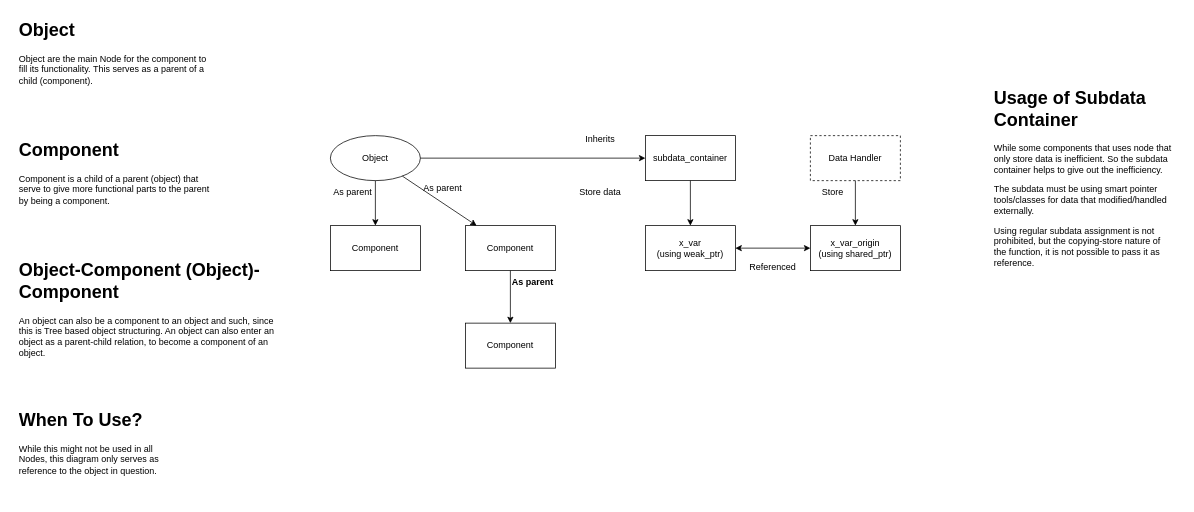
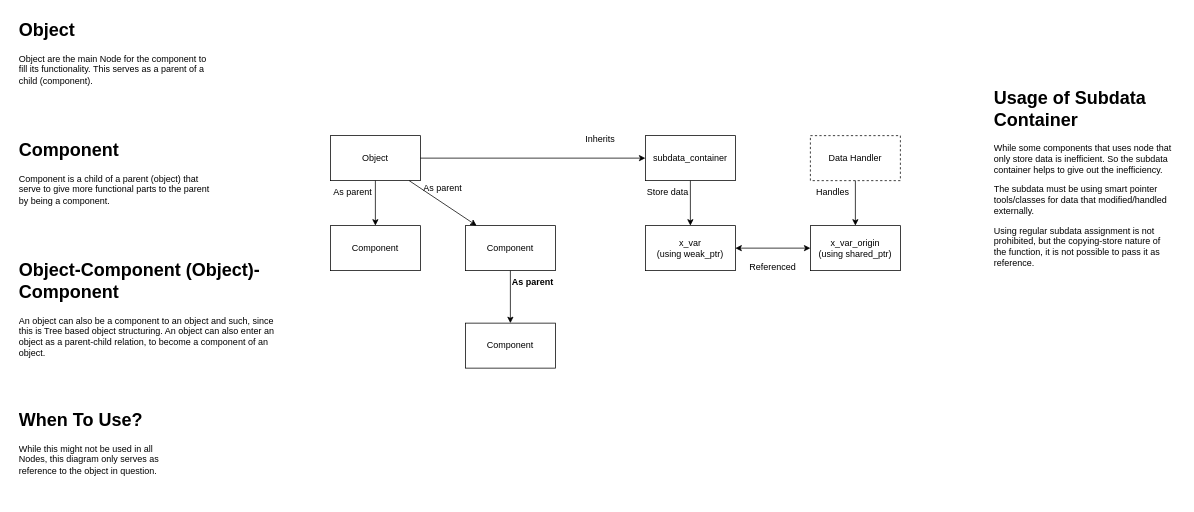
(375, 158) -> (375, 158)
(600, 192) -> (668, 192)
(833, 192) -> (833, 192)
